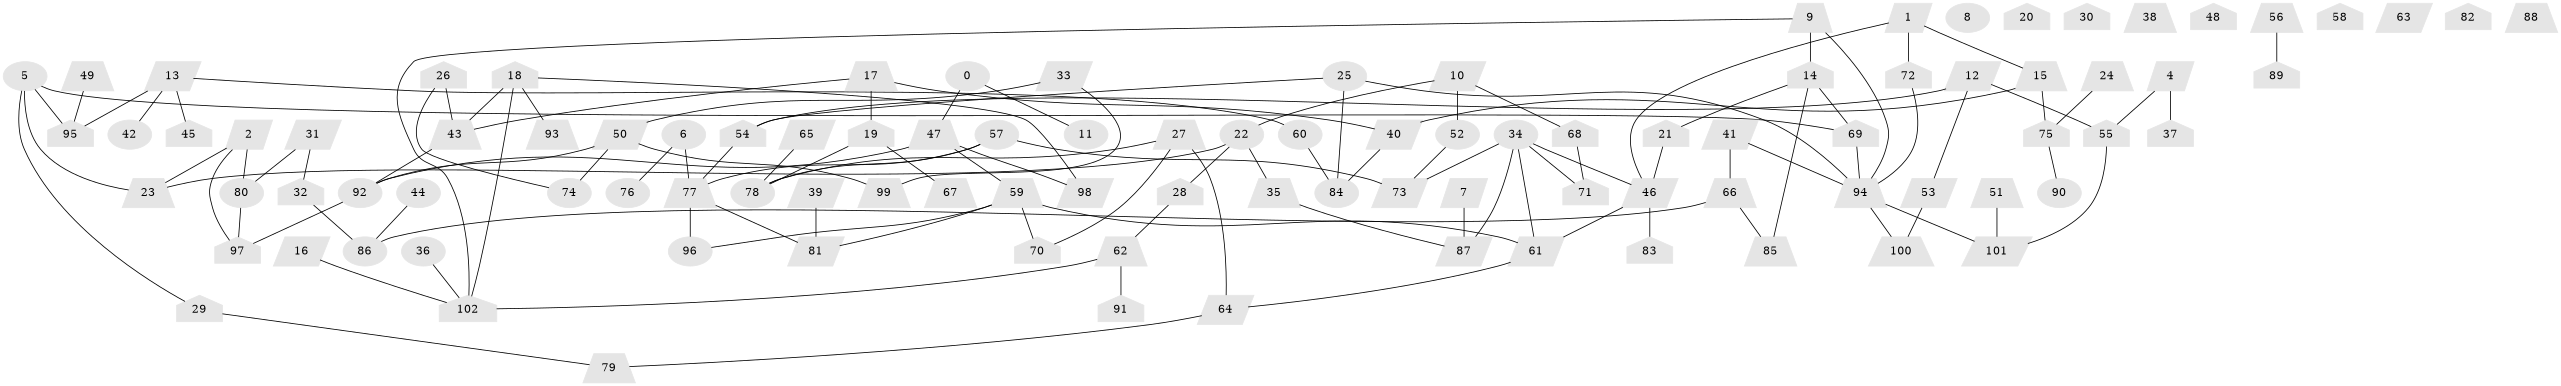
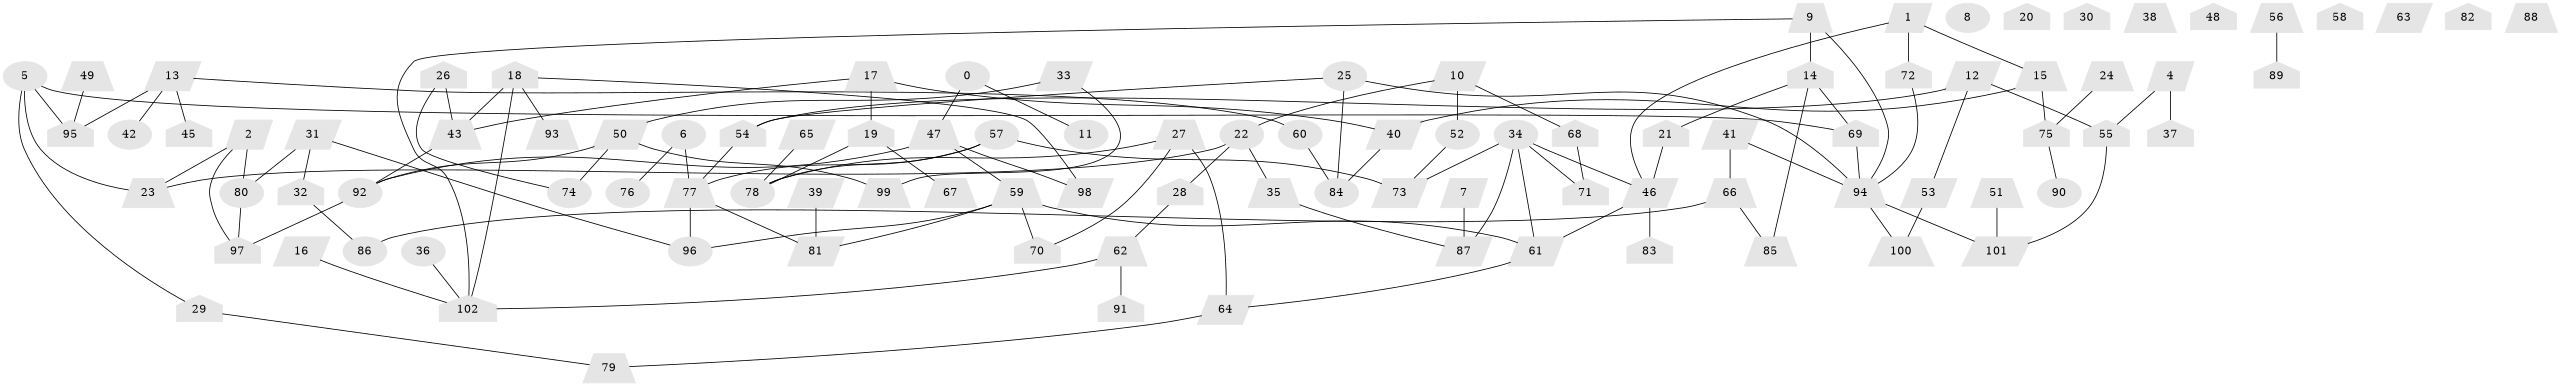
(419, 193) -> none
none -> (501, 195)
